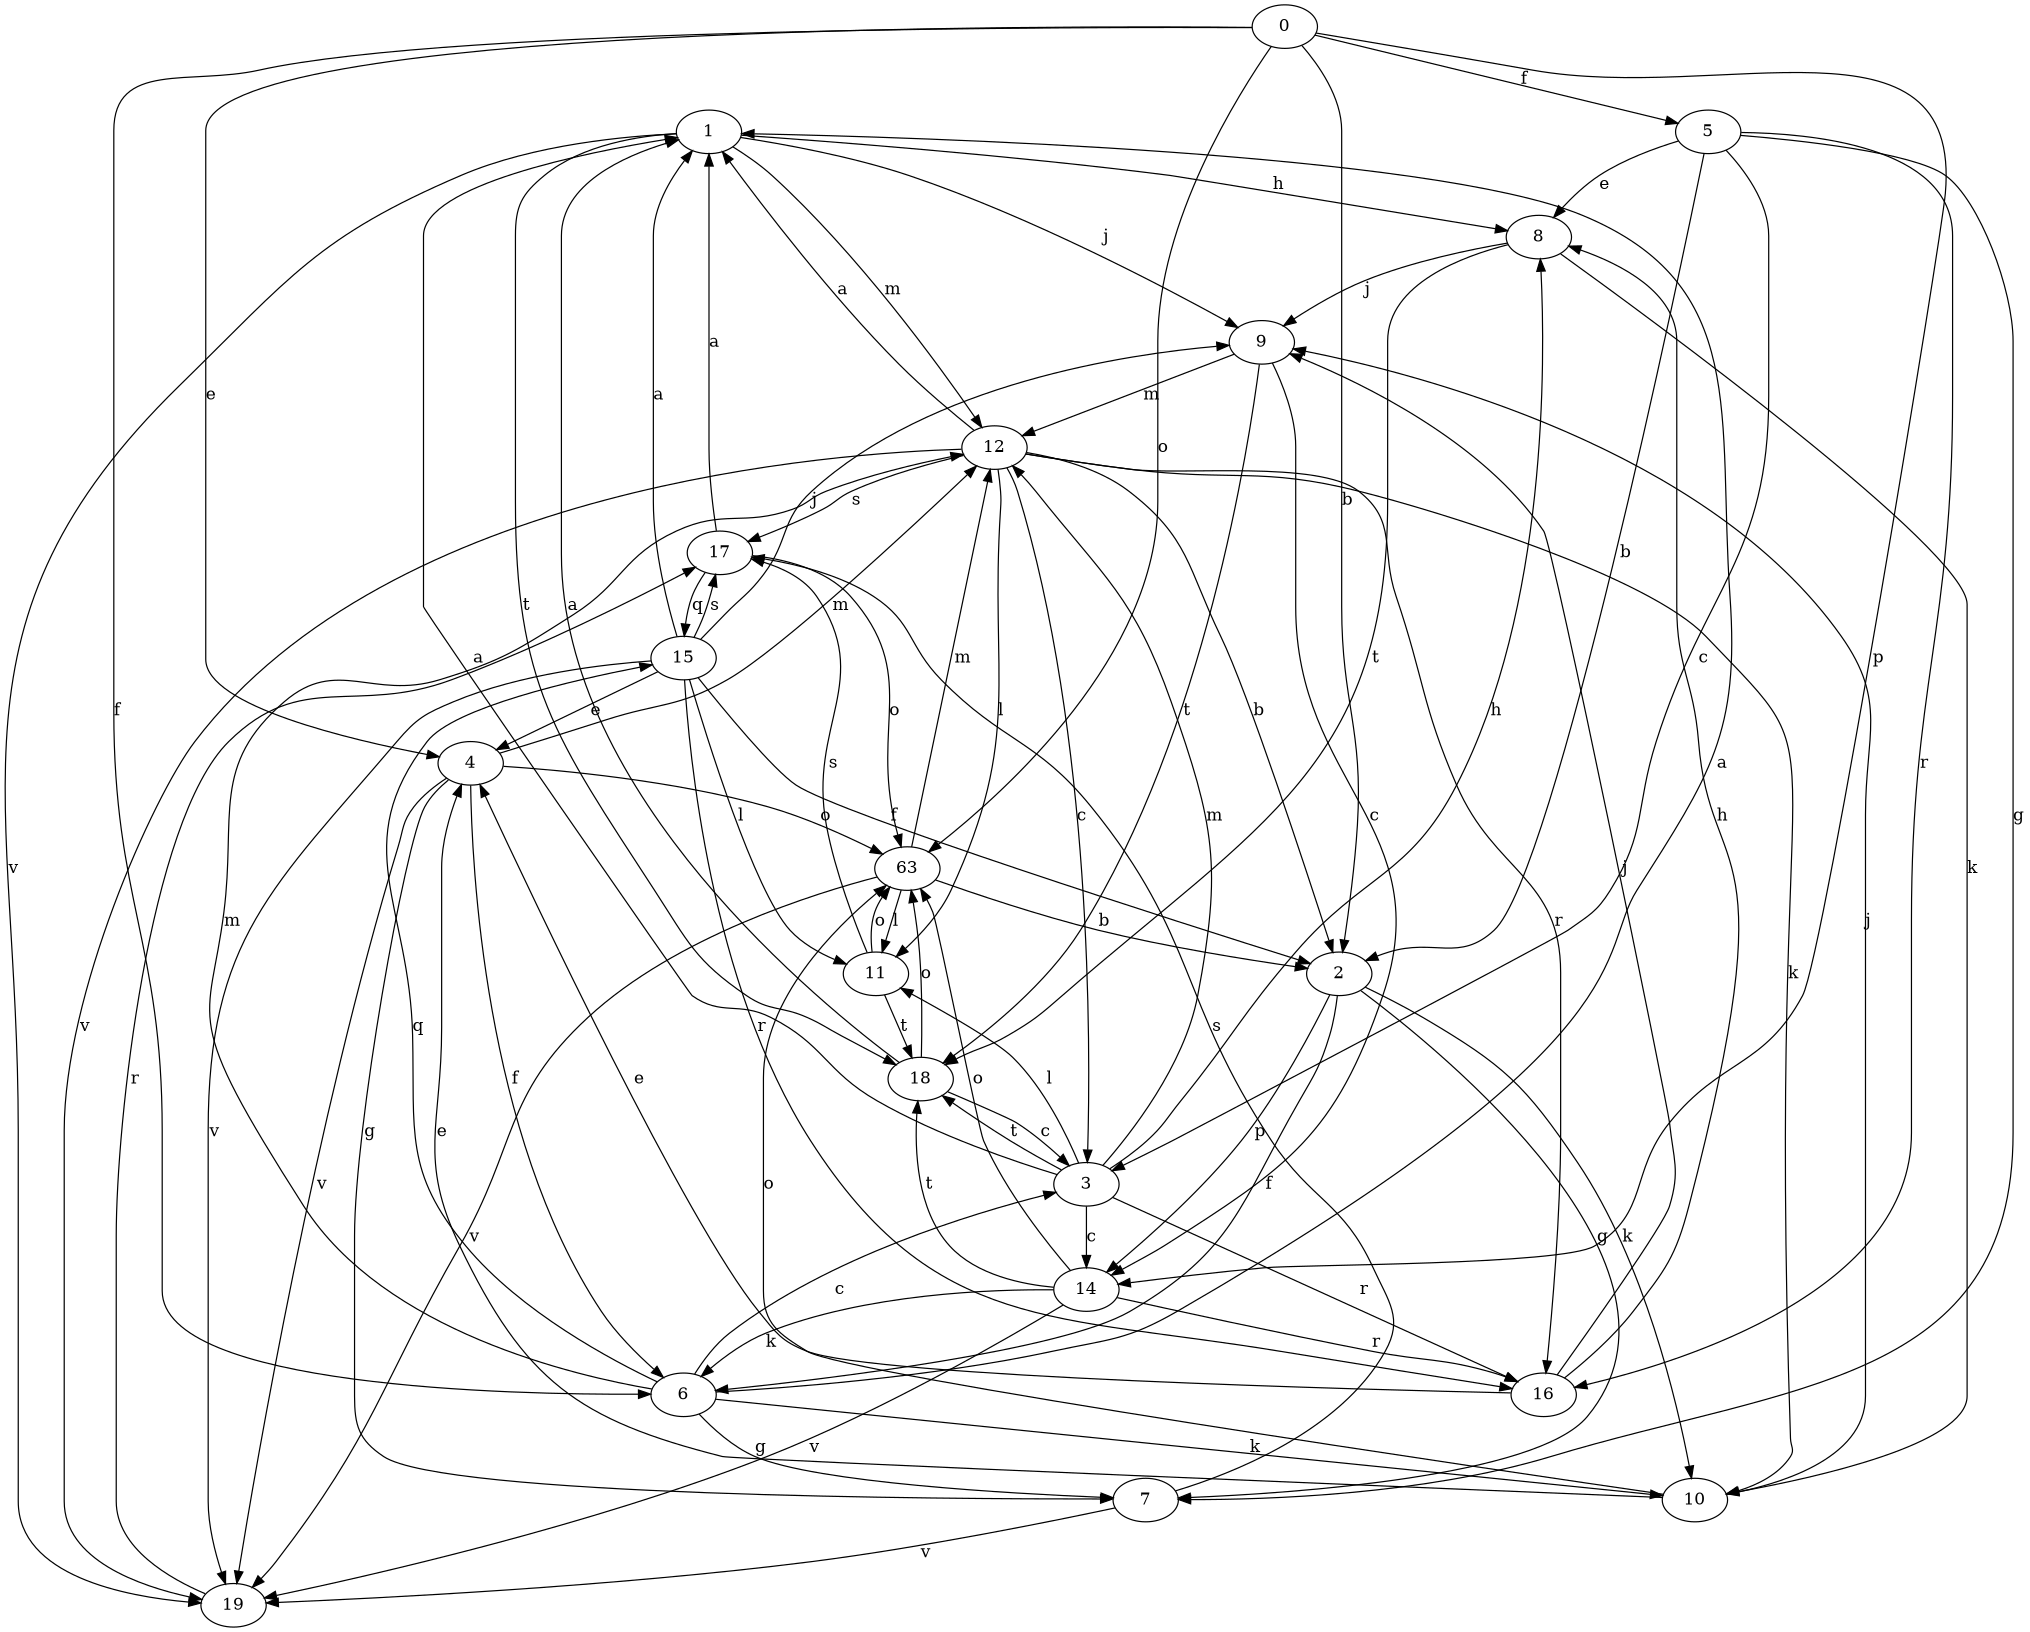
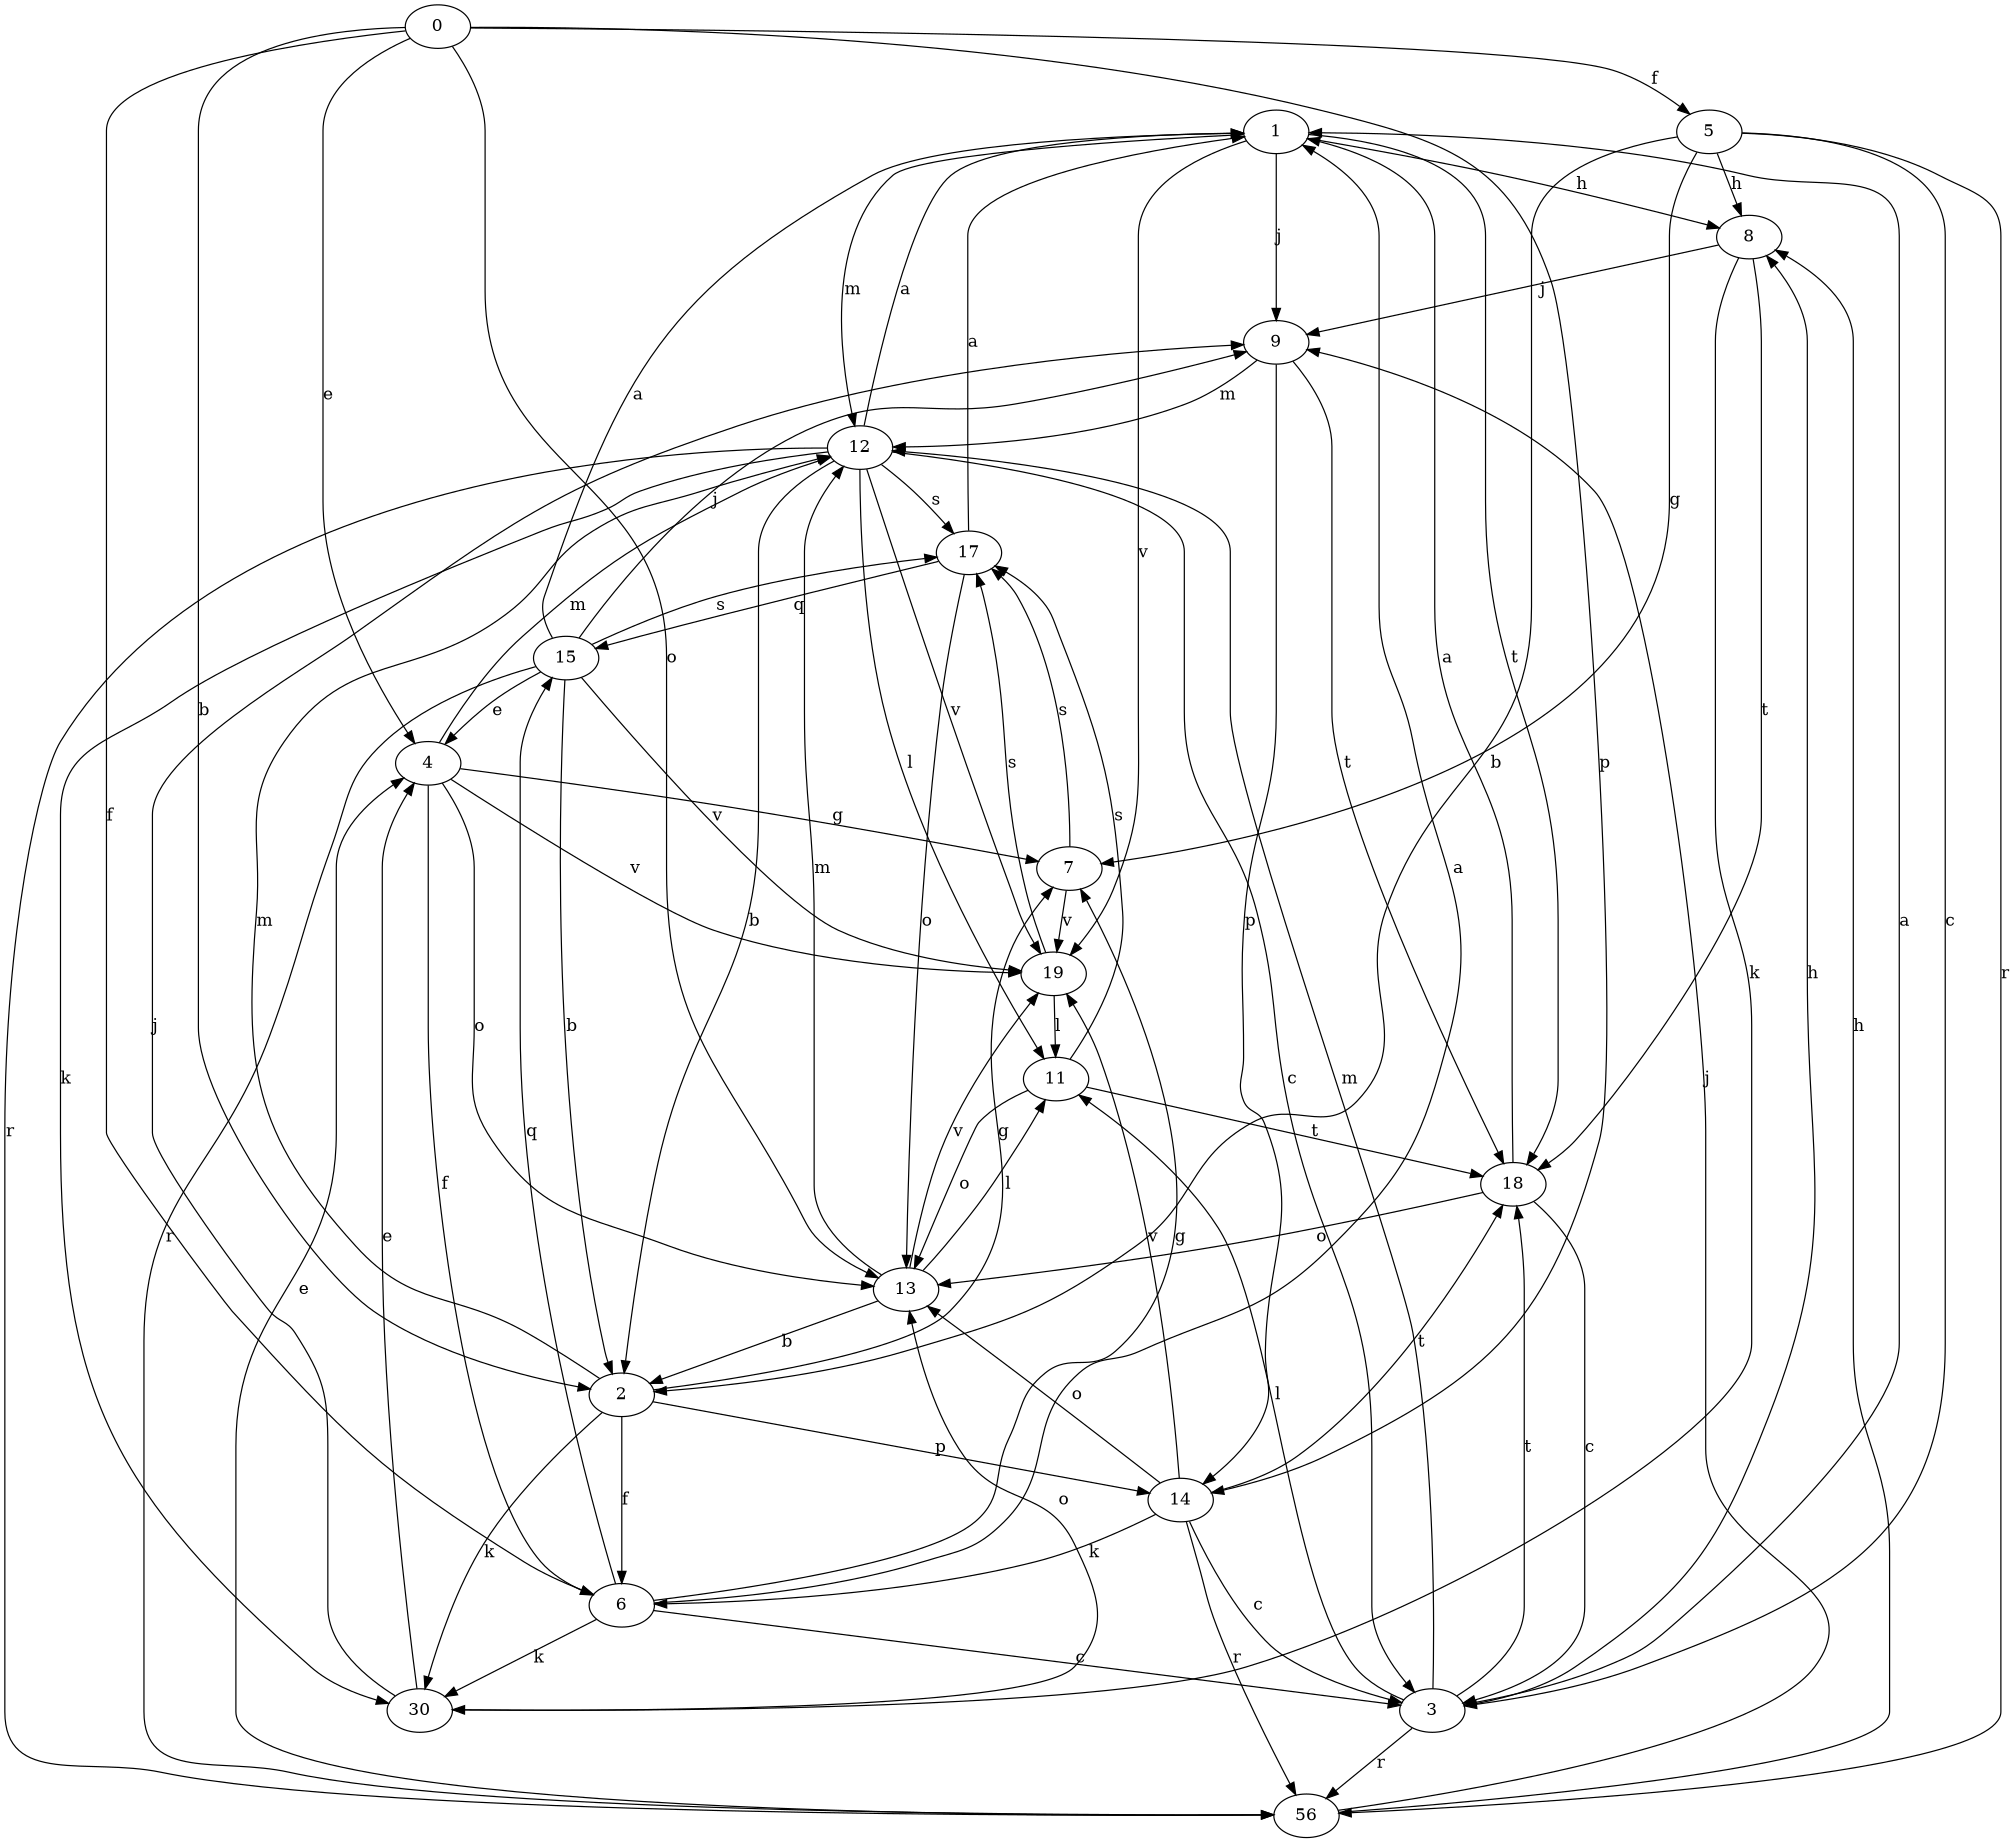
(1605, 184) -> (1737, 184)
(231, 794) -> (256, 837)
(894, 816) -> (572, 1026)
(1374, 816) -> (1251, 921)
(741, 834) -> (1055, 1020)
(907, 869) -> (906, 1290)
(135, 1079) -> (1013, 763)
(1086, 1231) -> (1264, 1640)
(1544, 1395) -> (1306, 1816)
(1695, 1500) -> (420, 1711)
